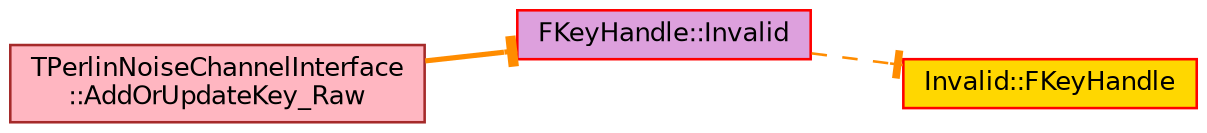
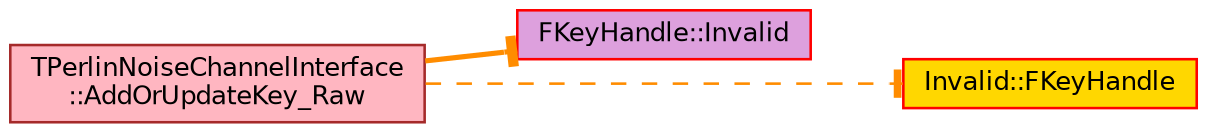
(851, 58) -> (658, 84)
